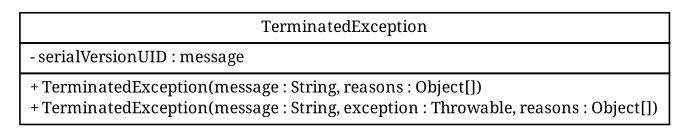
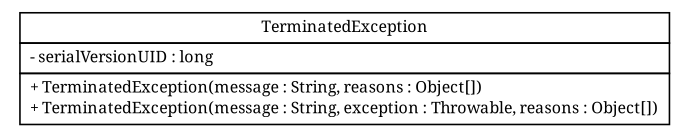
(137, 57) -> (122, 57)
